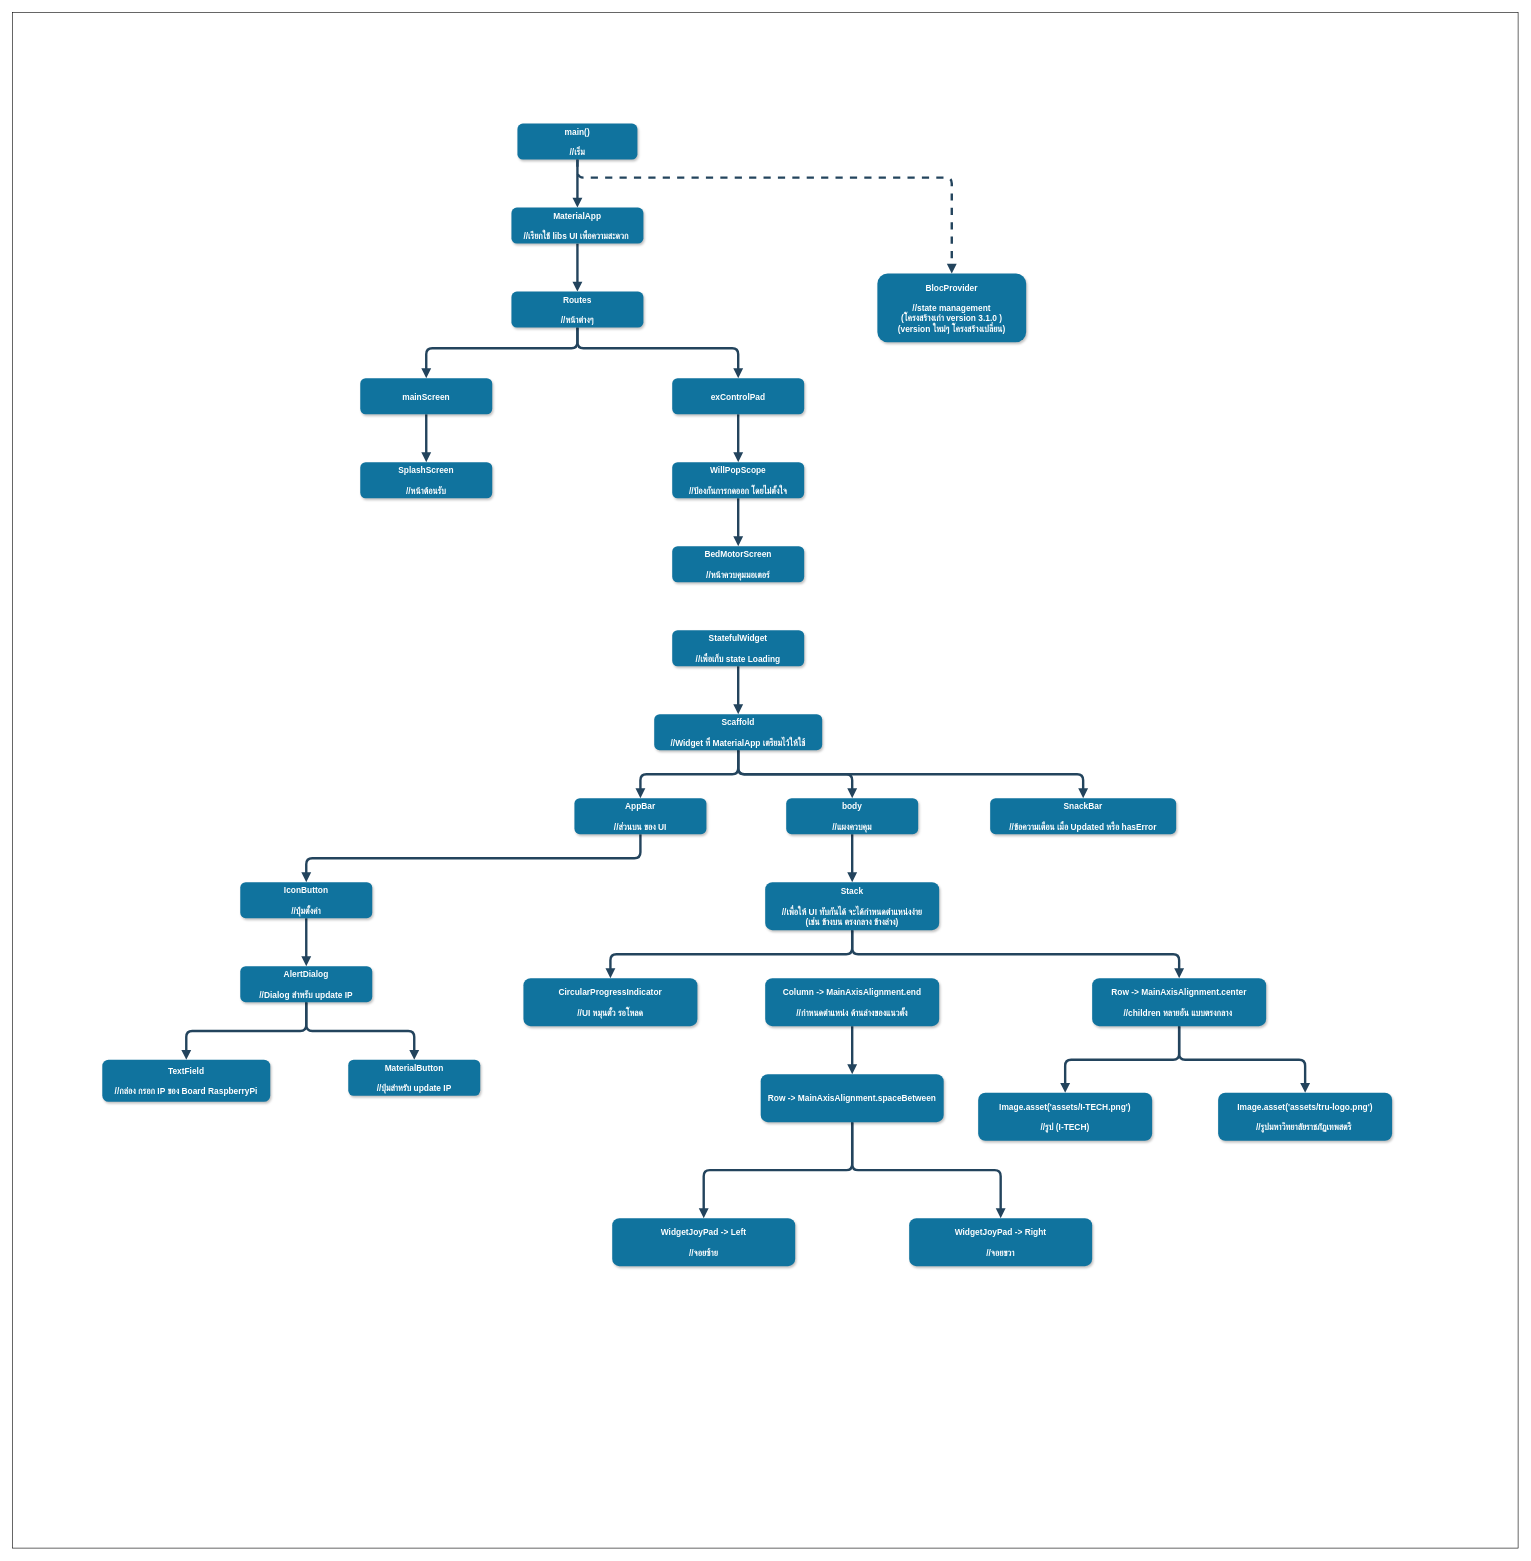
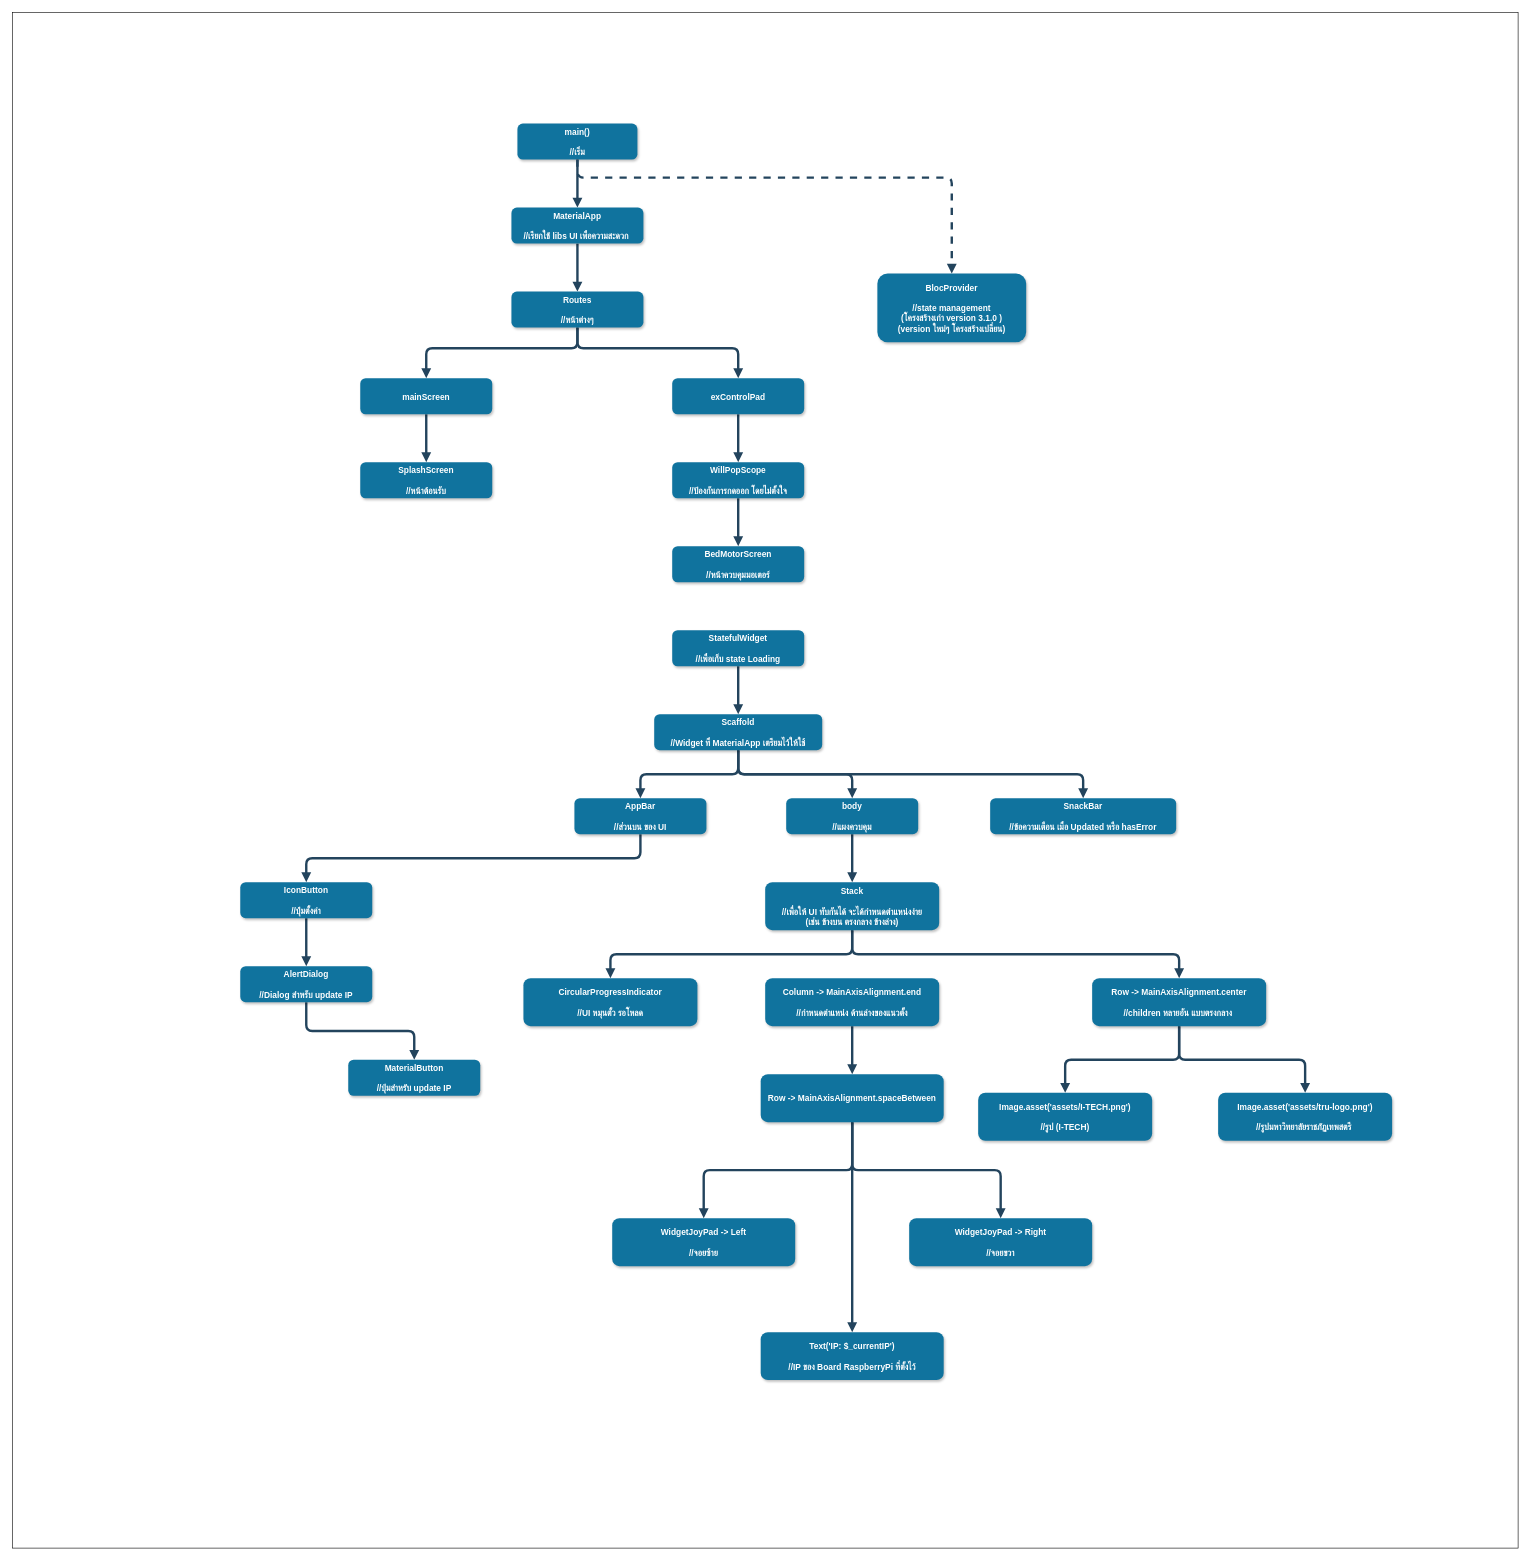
(237, 1031) -> none
(186, 1081) -> none
none -> (852, 1247)
none -> (852, 1356)
